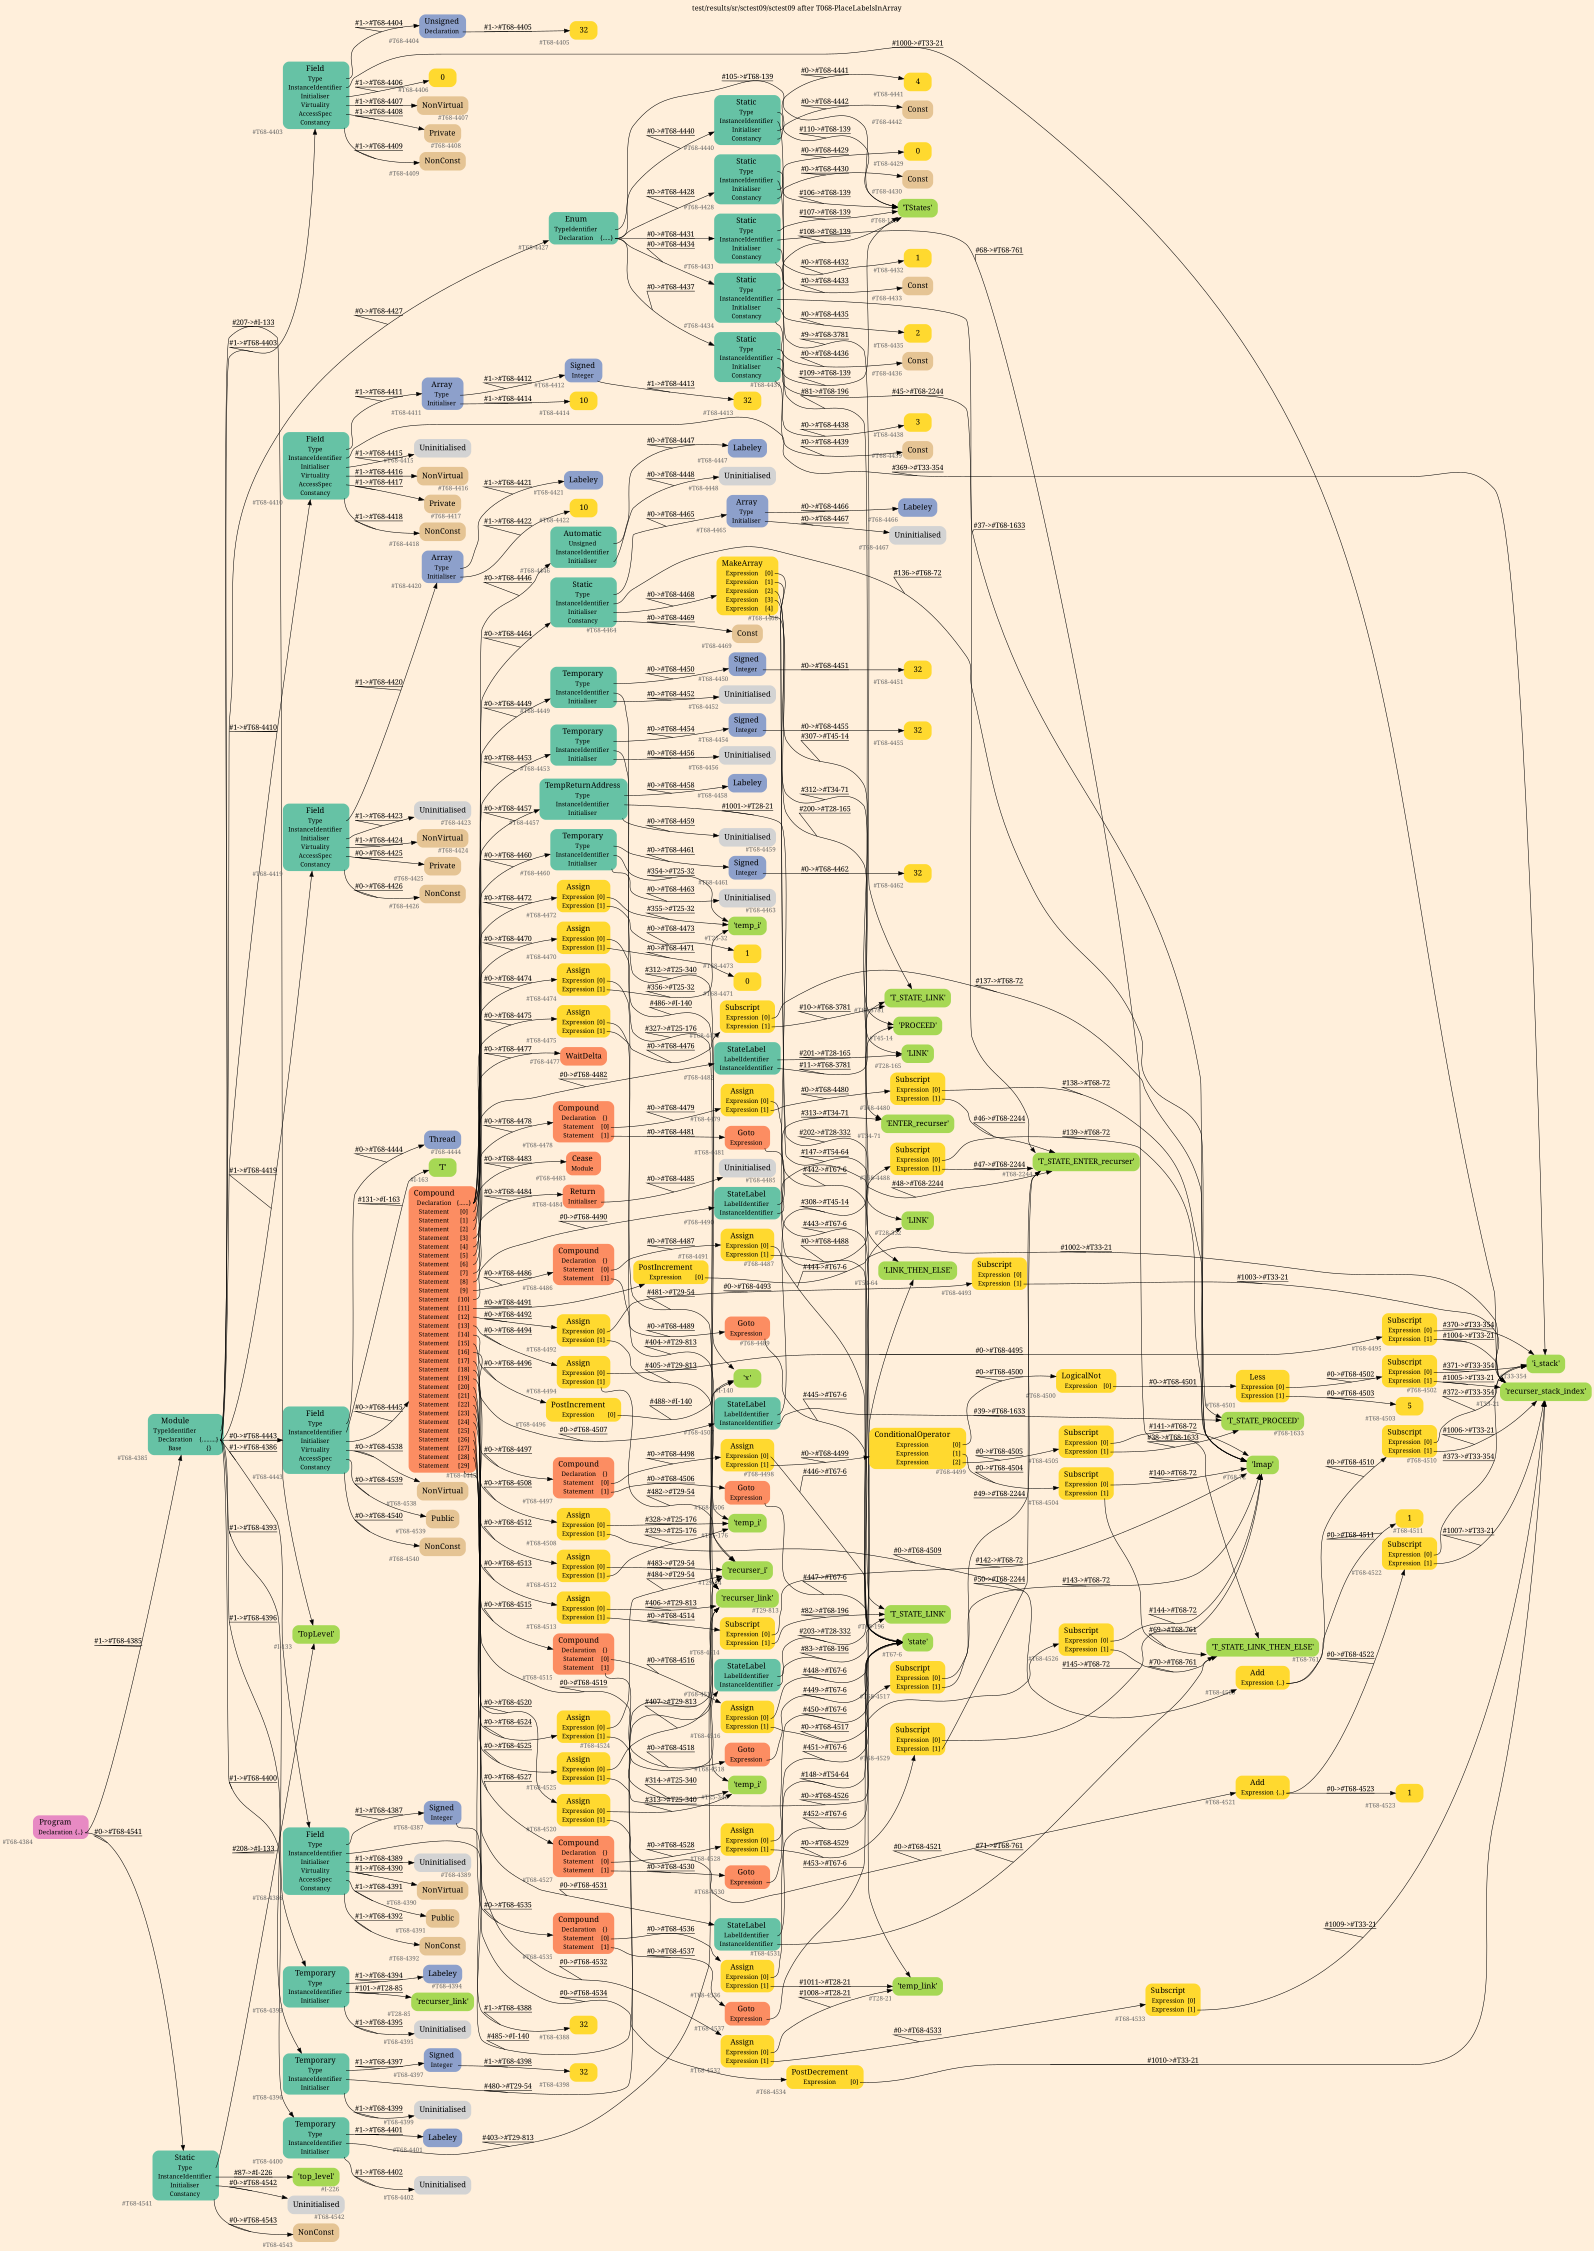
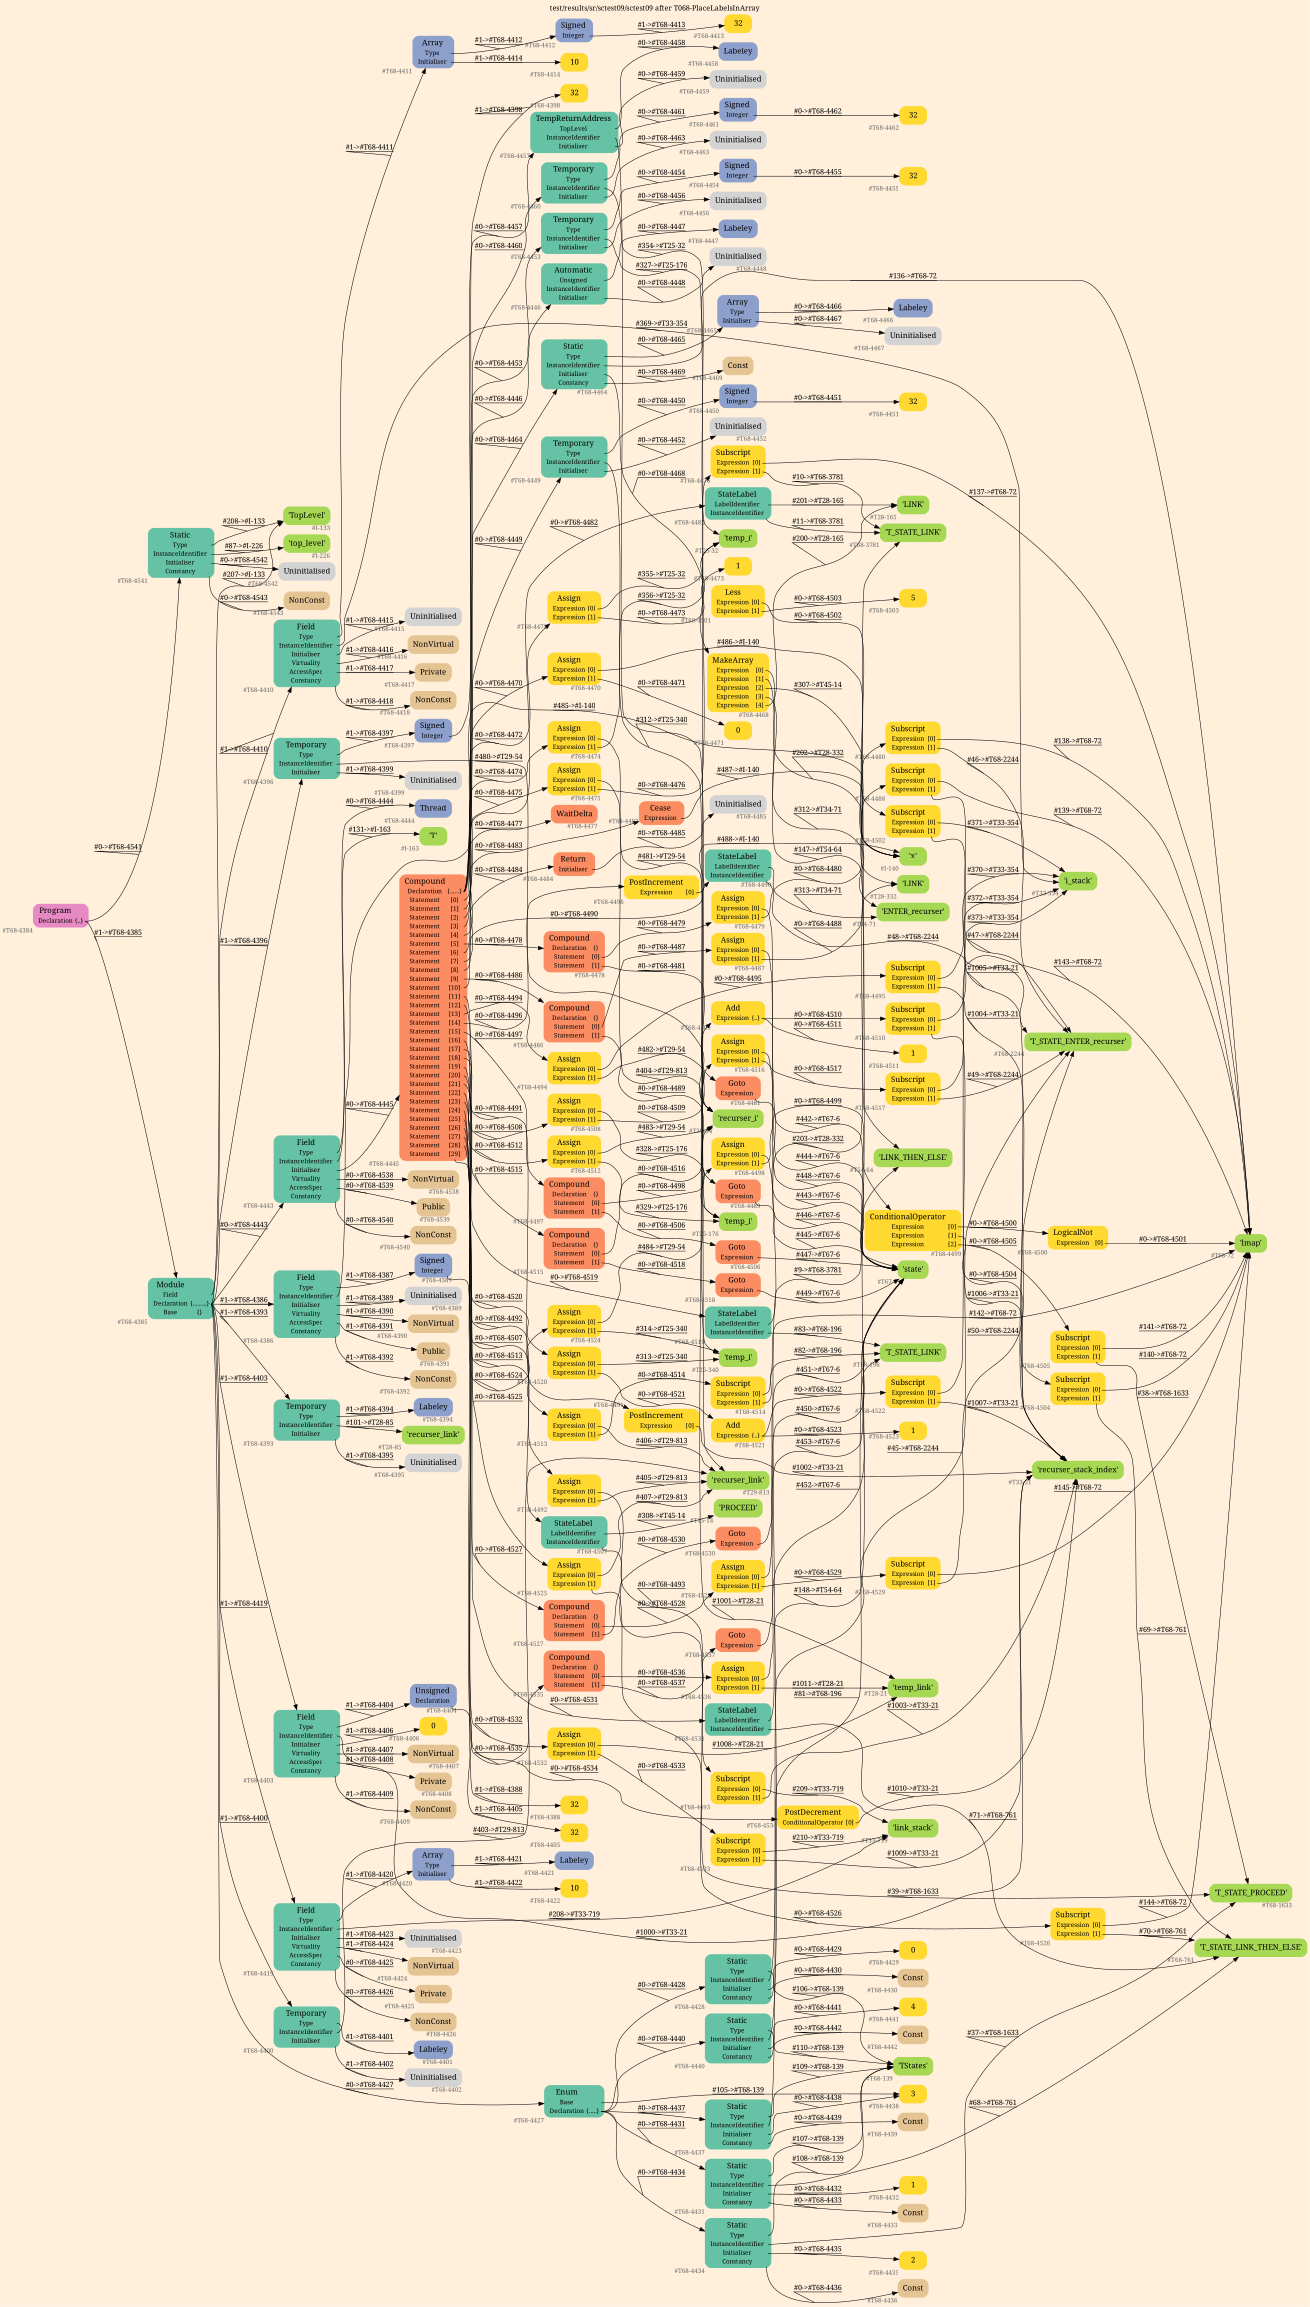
(748, 81) -> (747, 2094)
(576, 229) -> (567, 2102)
none -> (808, 771)
(858, 778) -> (856, 742)
(583, 796) -> (574, 129)
(583, 1169) -> (661, 818)
(1172, 1387) -> (1167, 1243)
(175, 1431) -> (171, 1295)
none -> (913, 1828)
(820, 2082) -> (813, 1823)
